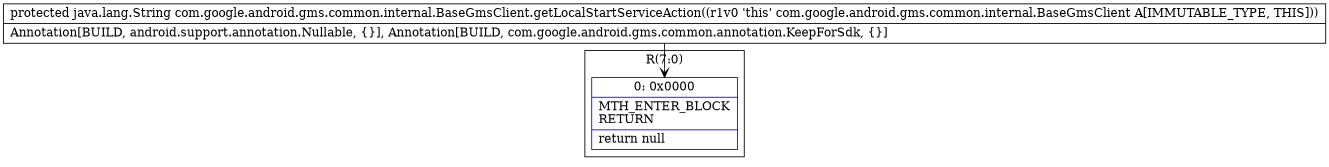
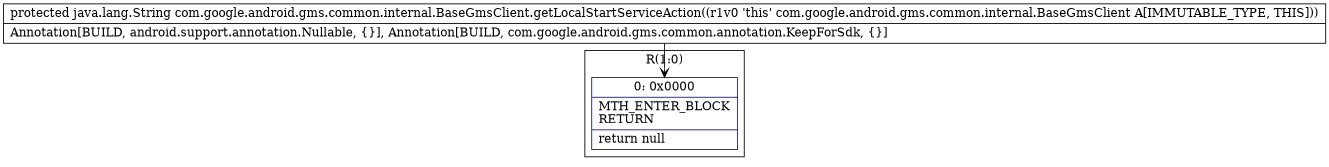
(665, 60) -> (665, 60)
